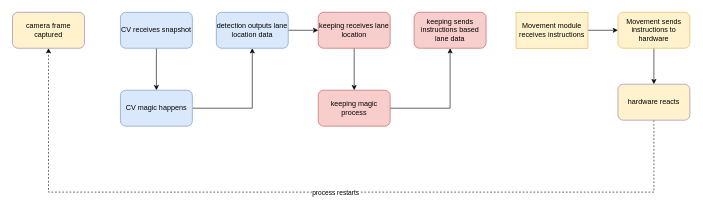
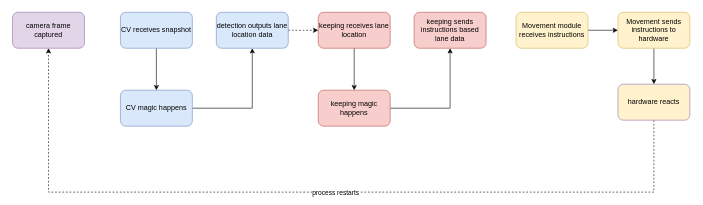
(48, 30) -> (48, 30)
(301, 30) -> (301, 30)
(552, 30) -> (552, 30)
(354, 108) -> (354, 108)
